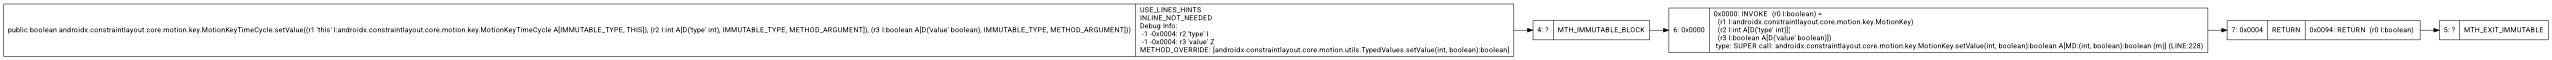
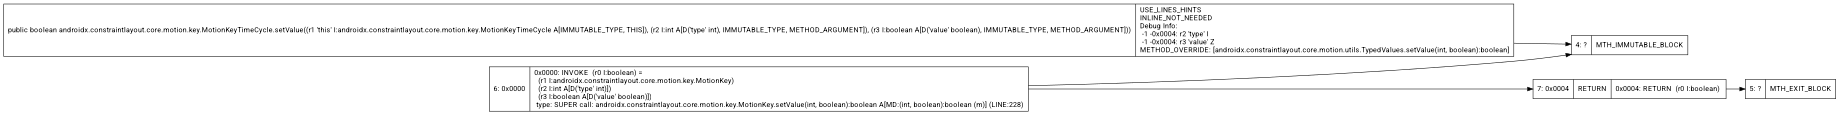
(1657, 30) -> (1297, 76)
(2363, 30) -> (1669, 89)
(2504, 30) -> (1801, 89)
